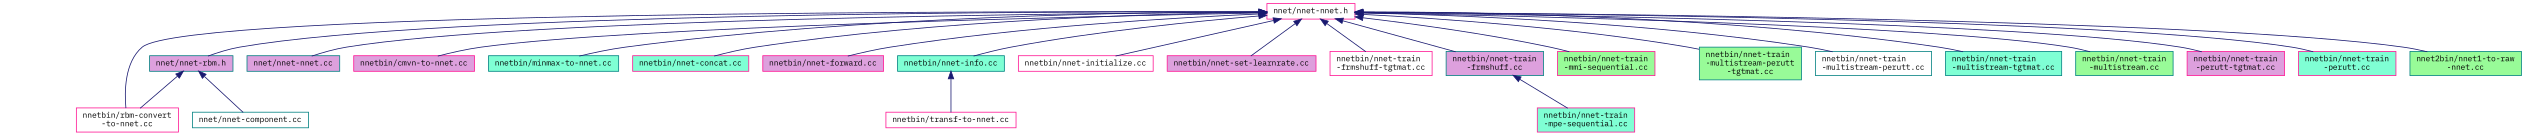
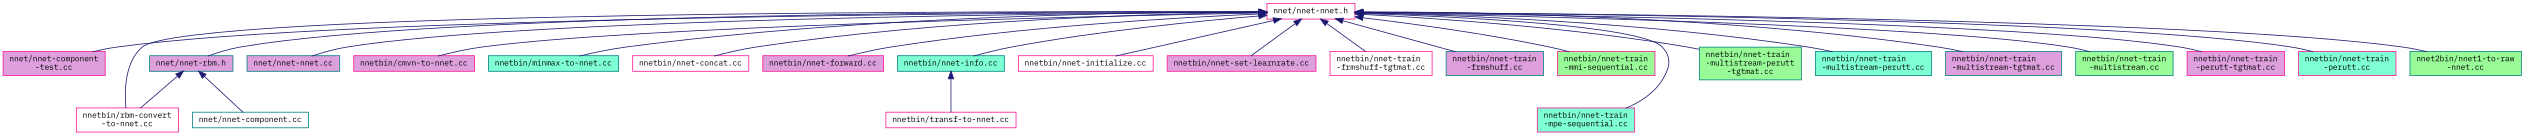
none -> (54, 64)
(691, 64) -> (691, 64)
(1874, 64) -> (1874, 64)
(2004, 64) -> (2004, 64)
(1544, 94) -> (1555, 25)
